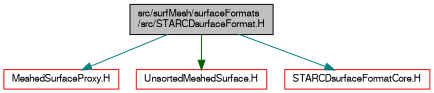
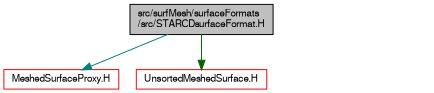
(357, 79) -> none
